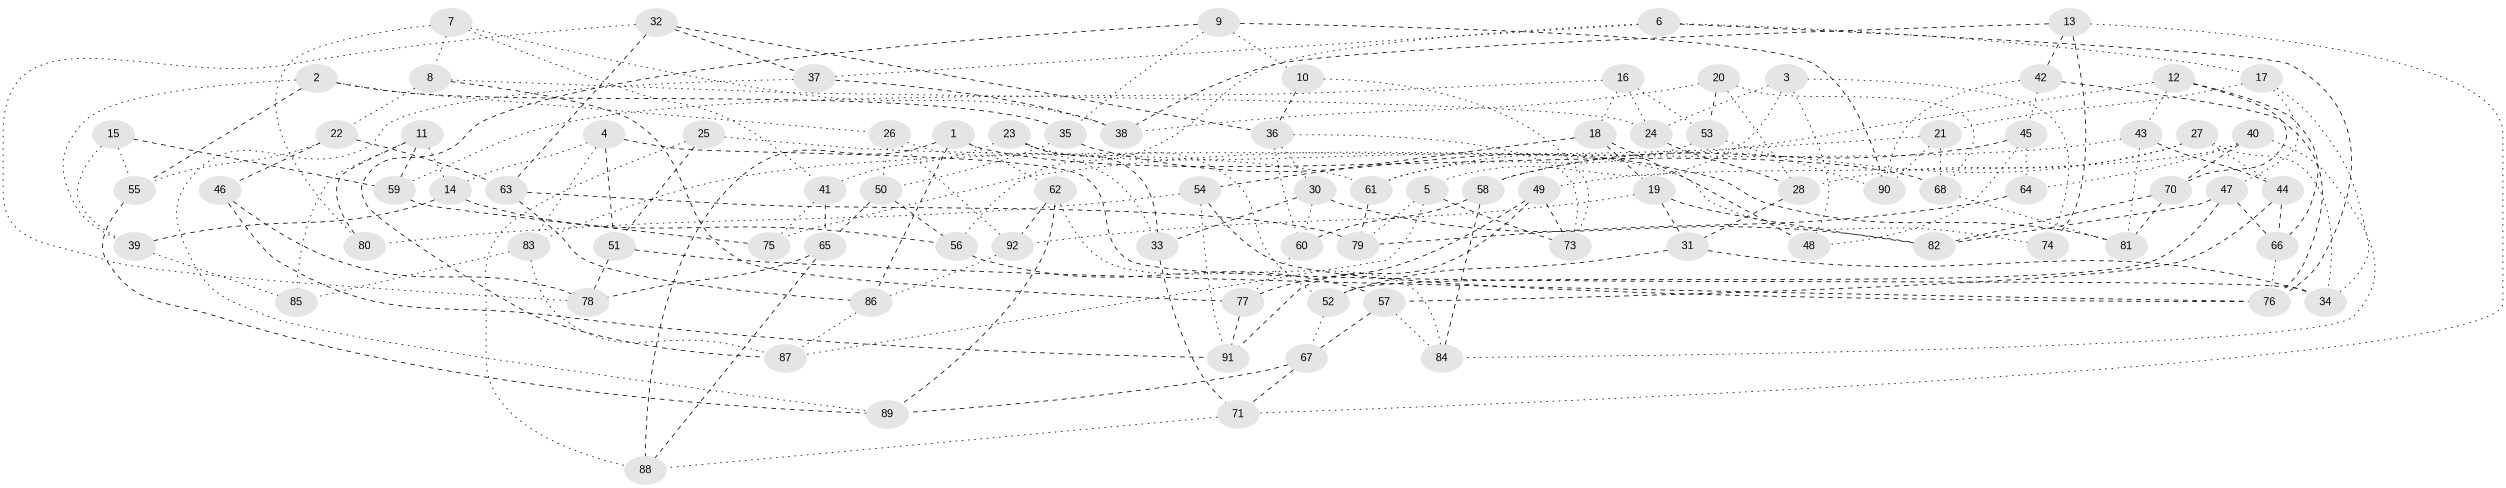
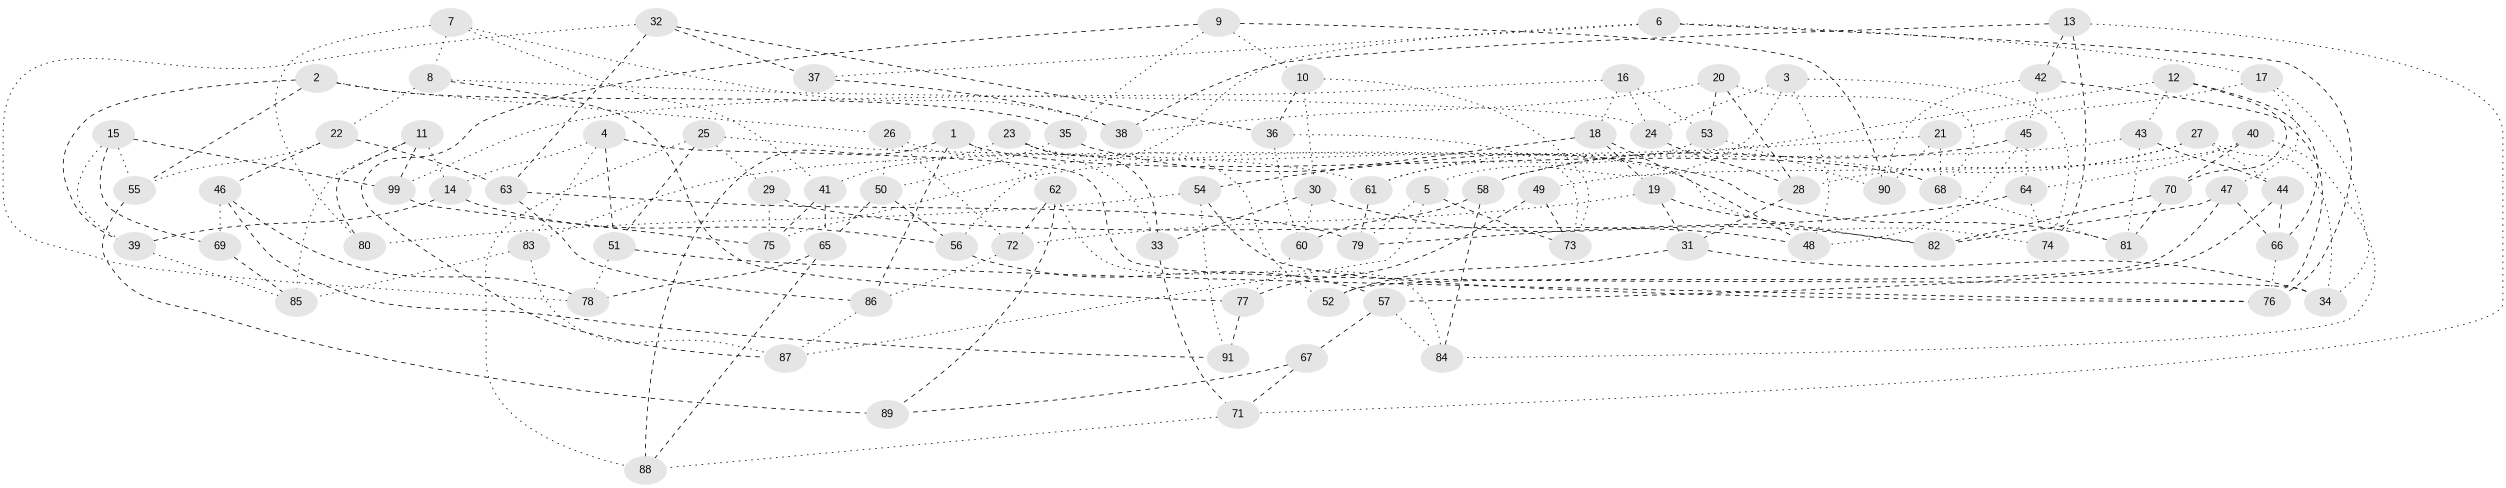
(116, 105) -> (116, 105)
(1761, 137) -> (1761, 137)
(1294, 162) -> (1308, 128)
(394, 190) -> (394, 190)
none -> (769, 190)
none -> (2035, 213)
(802, 214) -> (802, 214)
none -> (220, 246)
(1013, 246) -> (1013, 246)
(189, 254) -> none
(1399, 273) -> none
(601, 274) -> (601, 274)
(1318, 330) -> none
